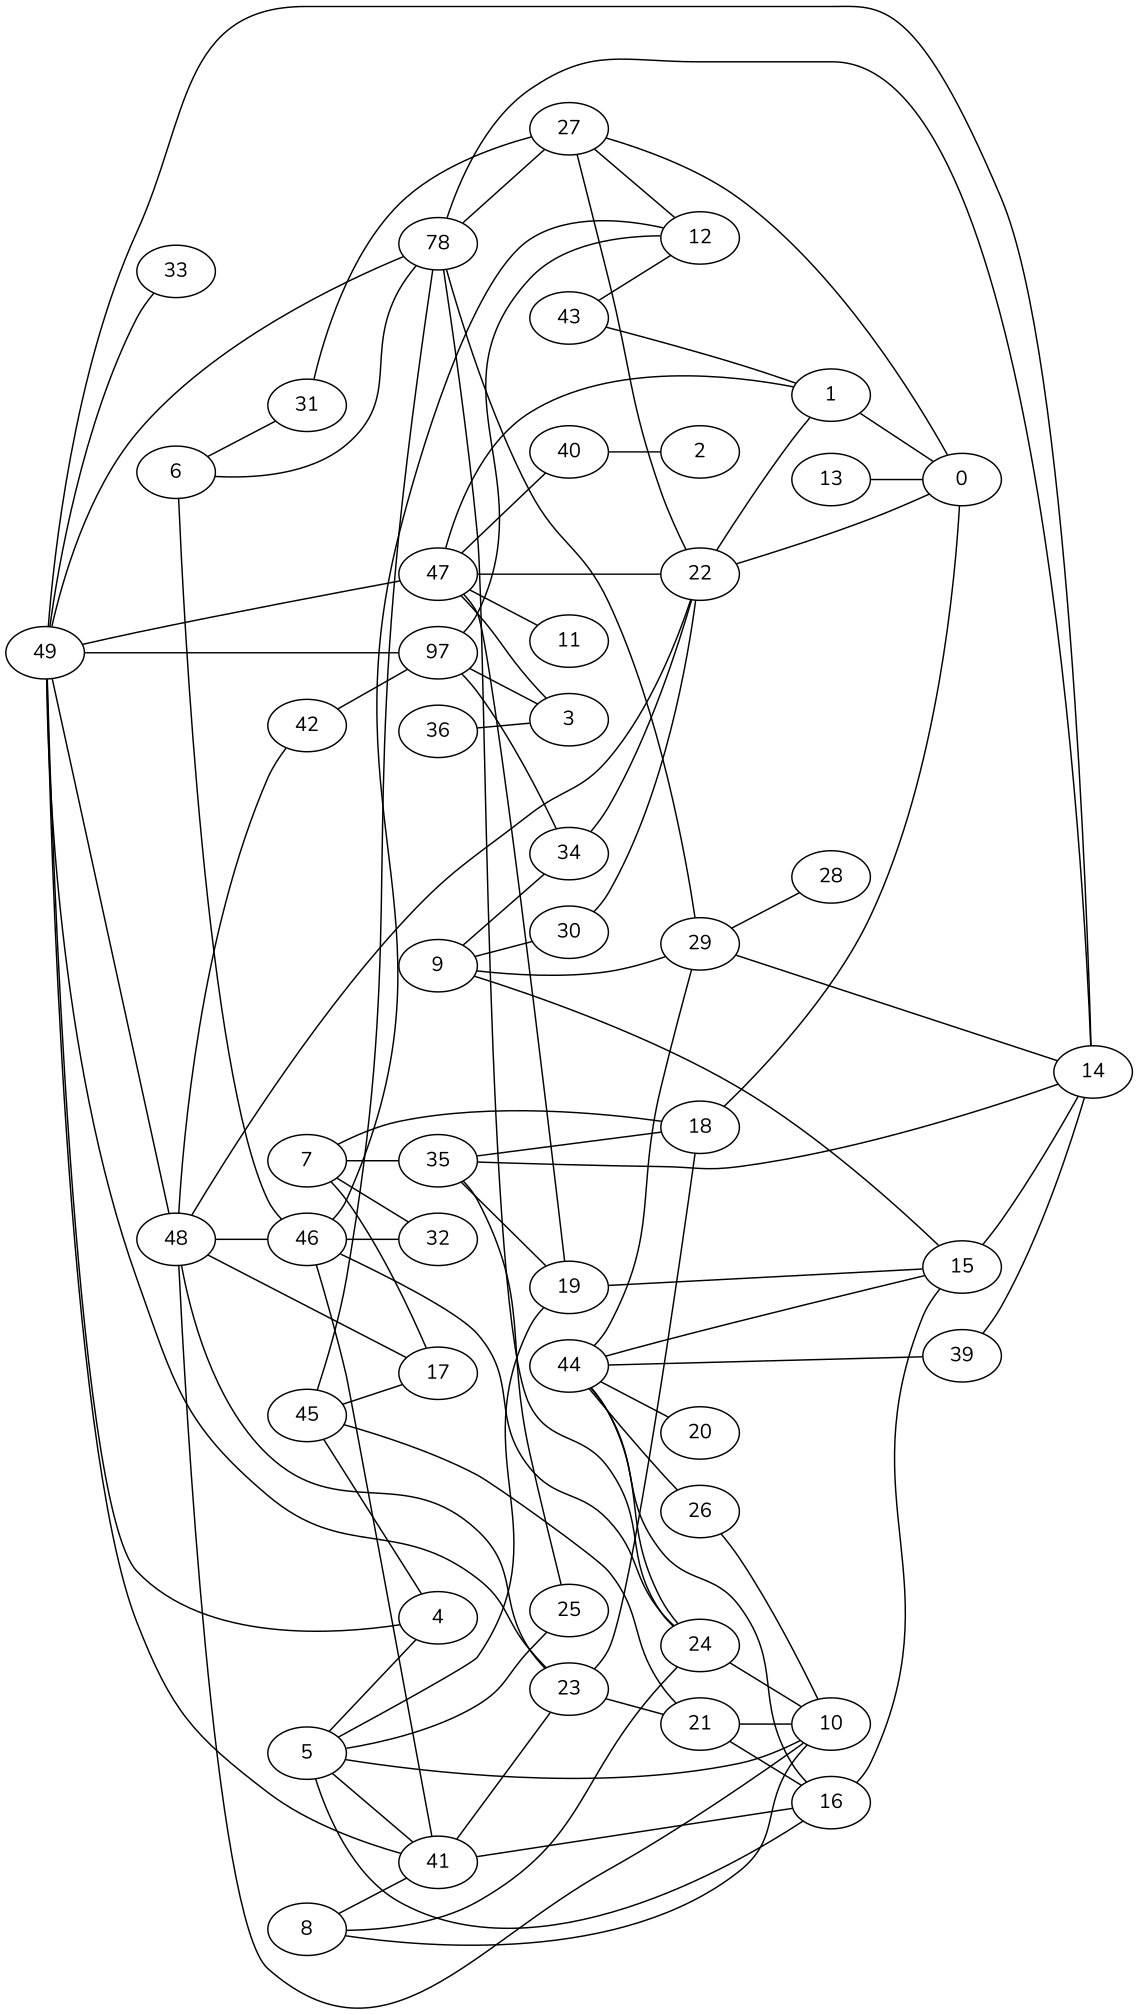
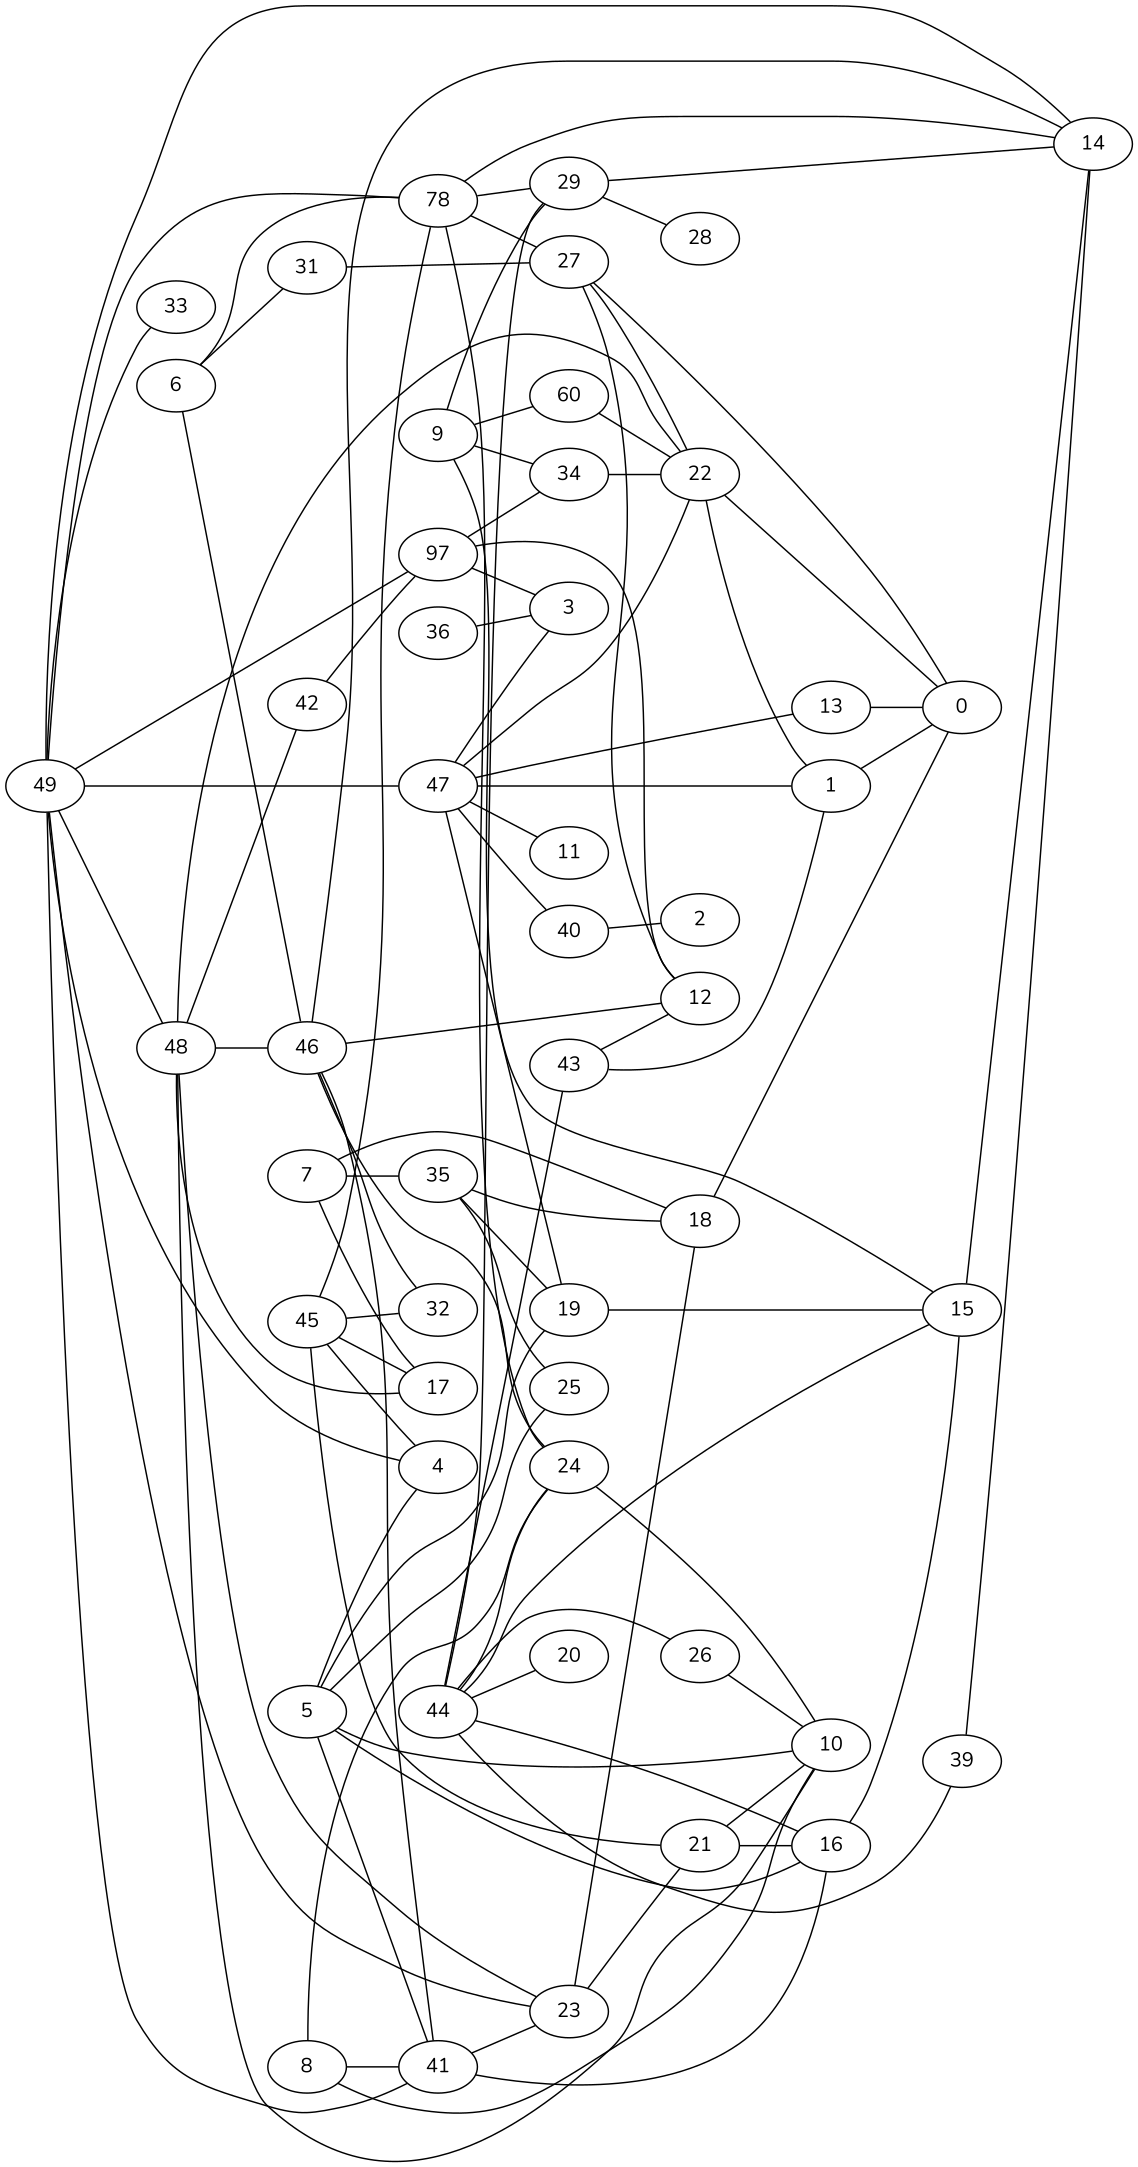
none -> (634, 744)
(569, 932) -> (569, 396)
(773, 1161) -> (361, 226)
(373, 1200) -> (366, 1316)
none -> (498, 1418)
